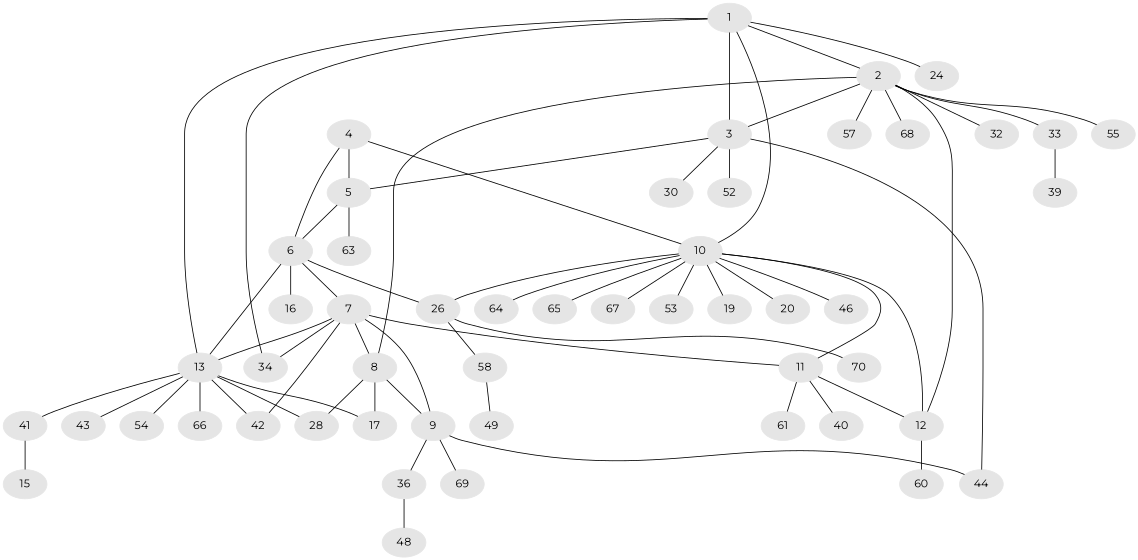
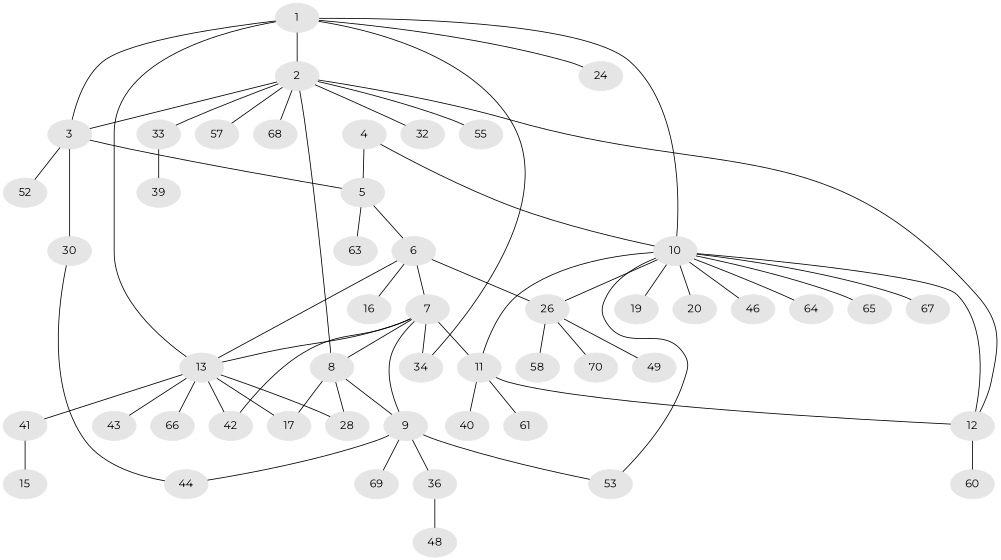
(314, 190) -> none
(958, 240) -> (66, 400)
(488, 397) -> (601, 338)
(142, 426) -> none
none -> (506, 460)
